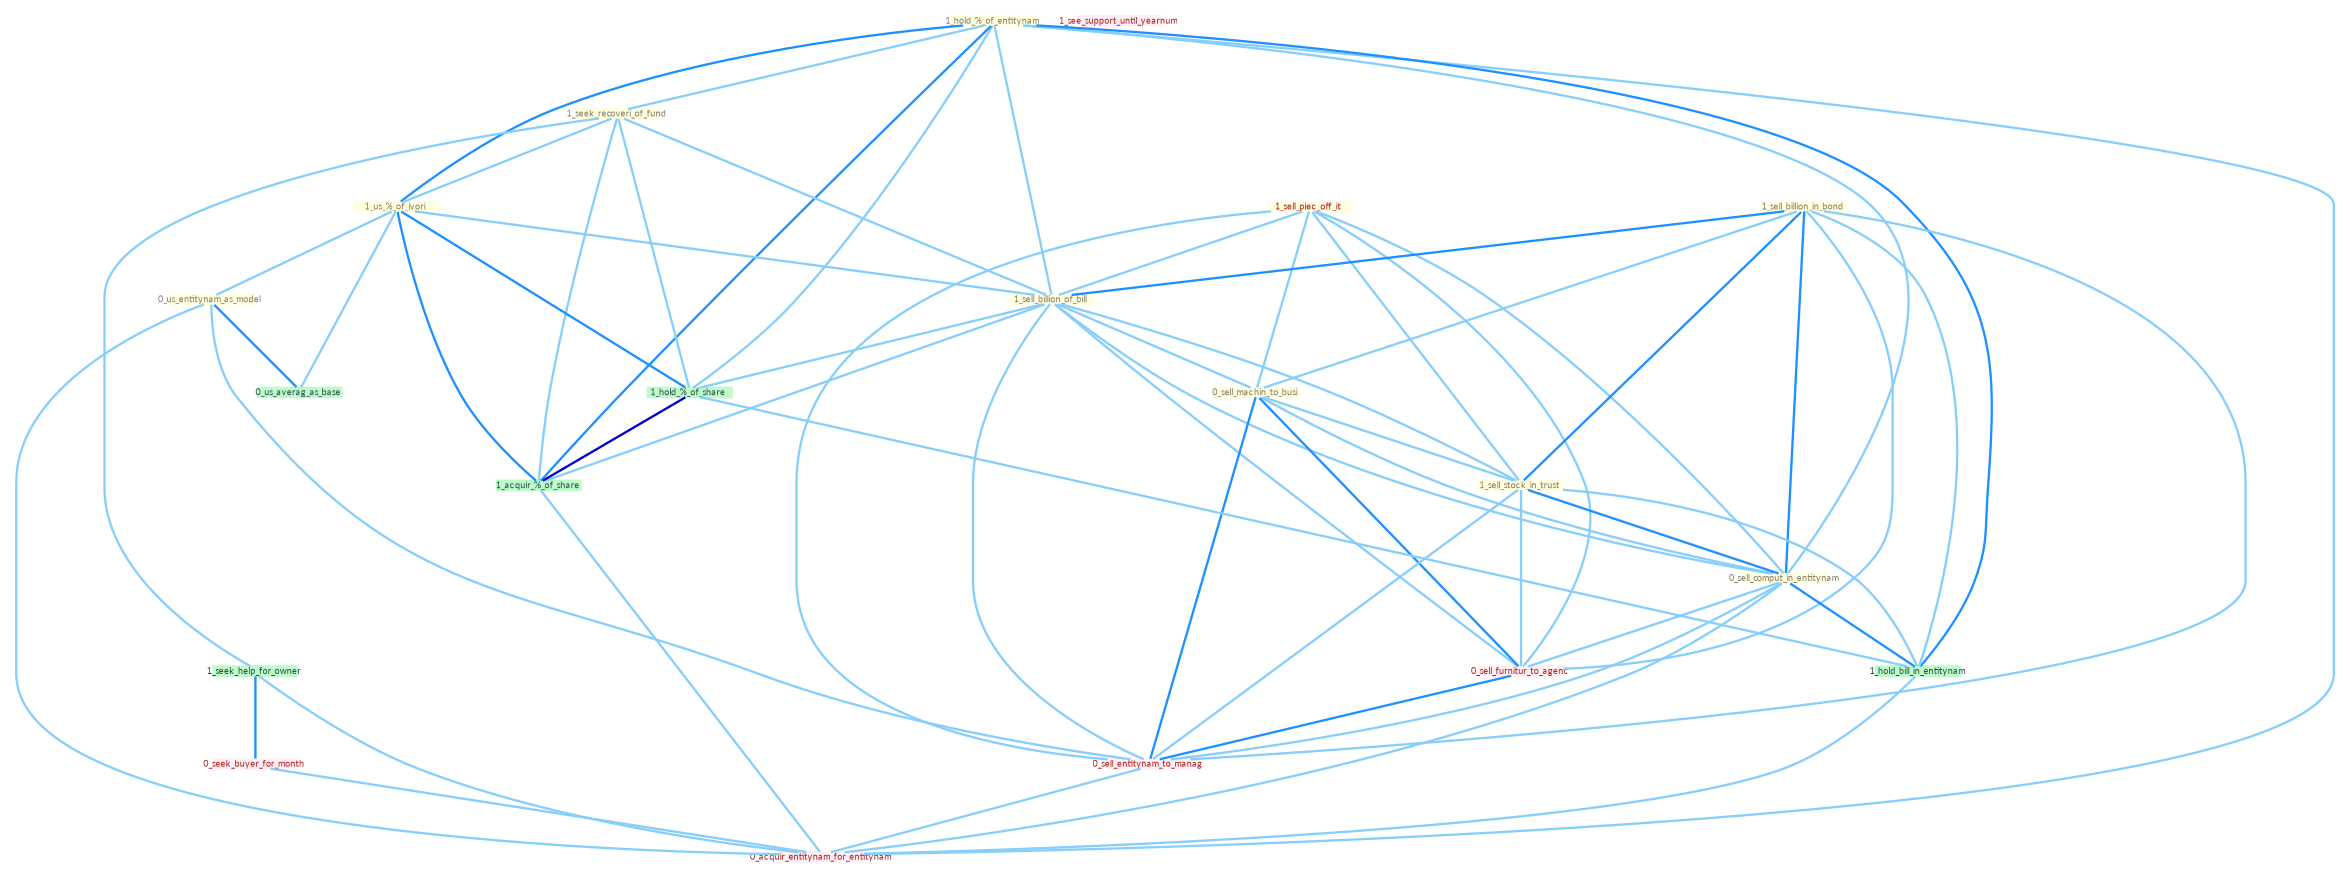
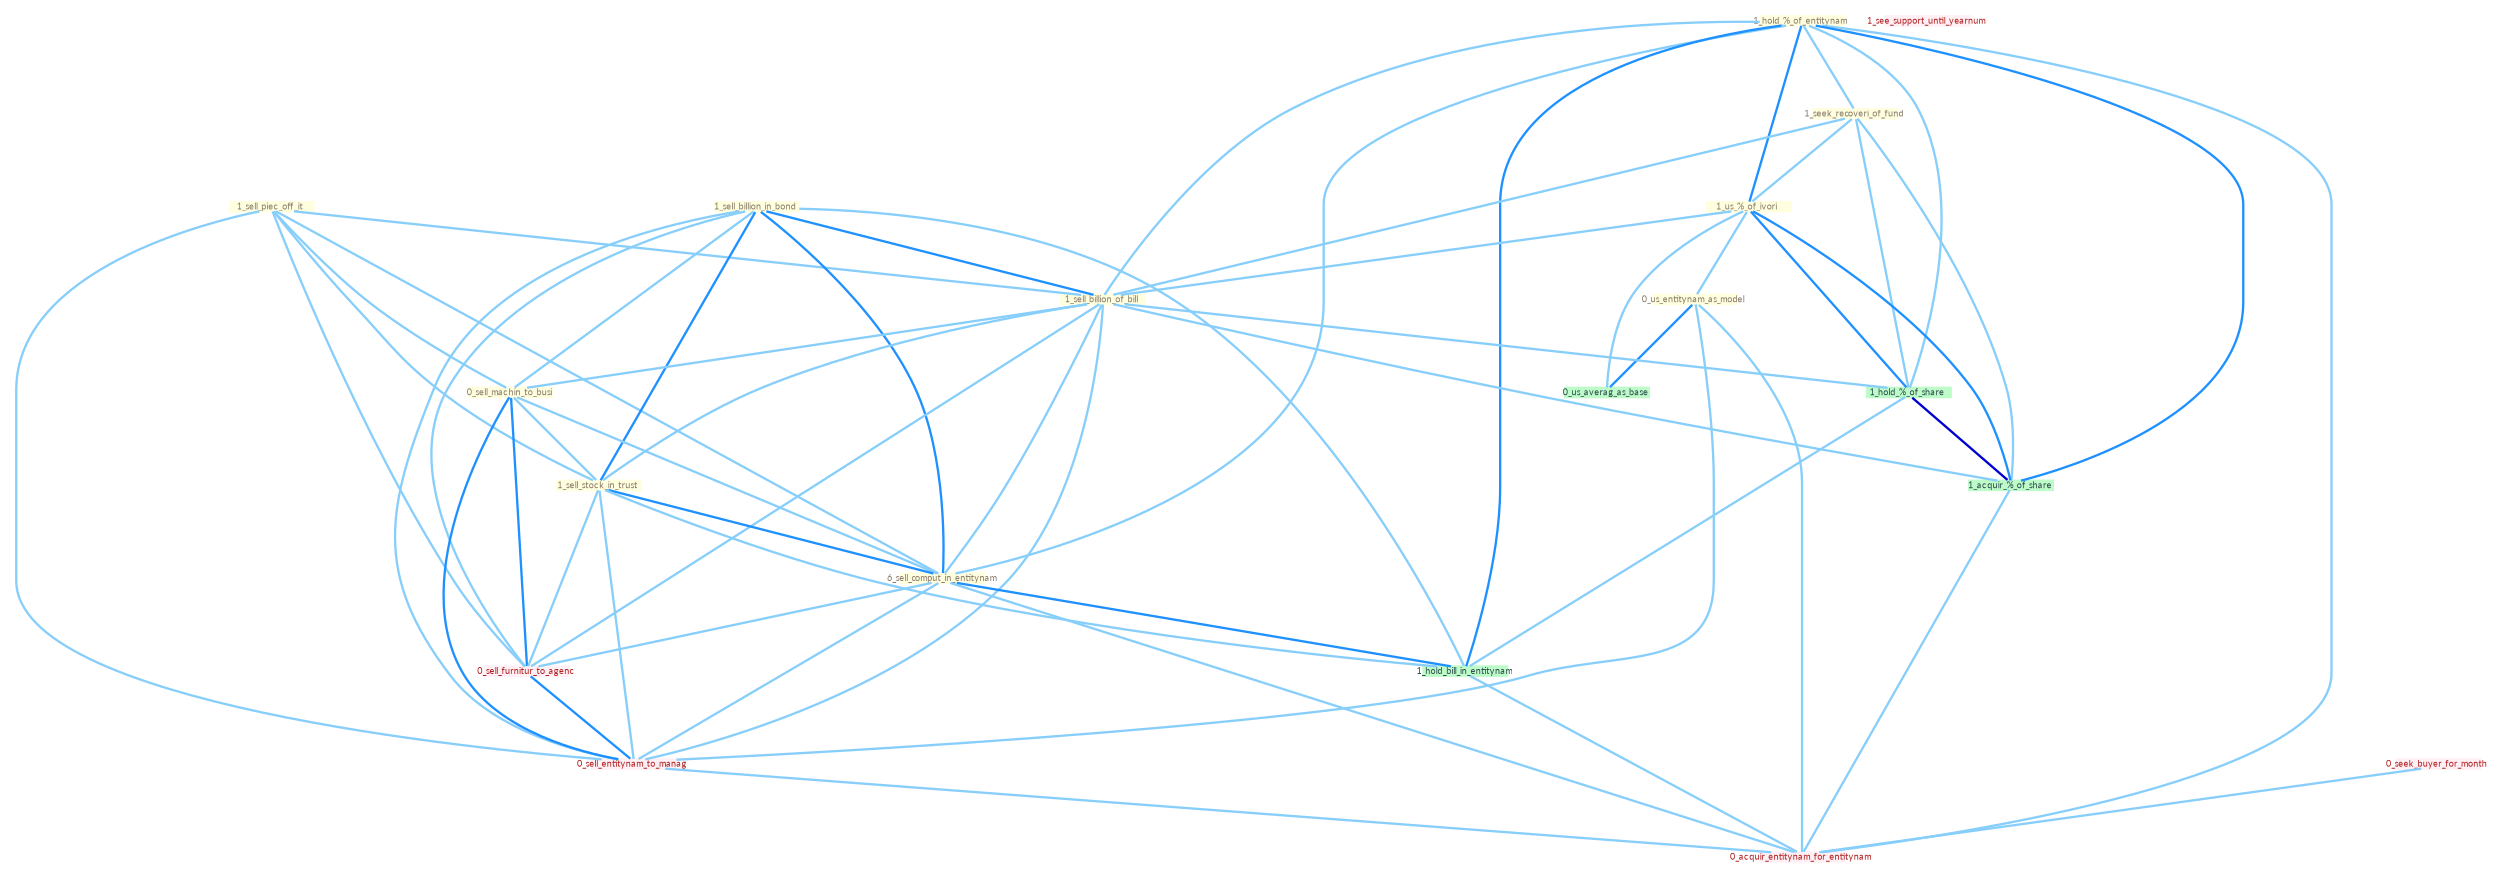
(1310, 207) -> (272, 207)
(1786, 578) -> (943, 578)
(255, 671) -> none
